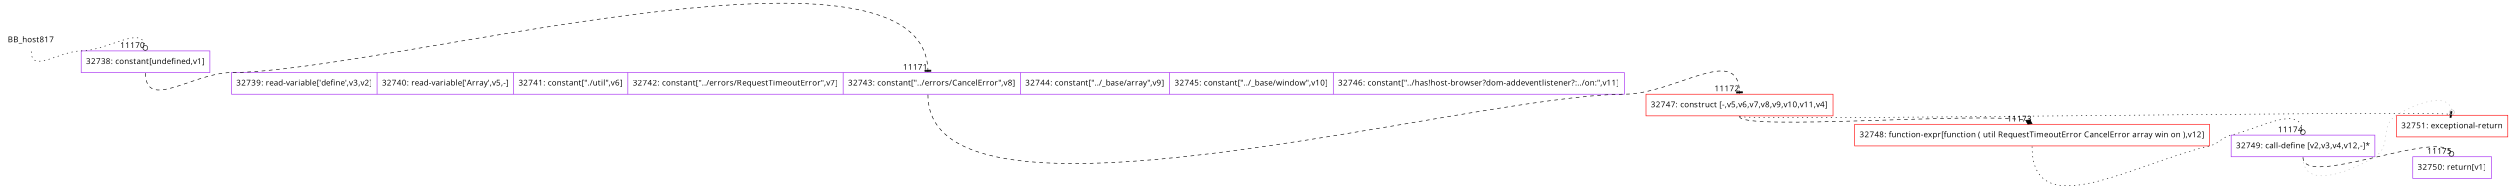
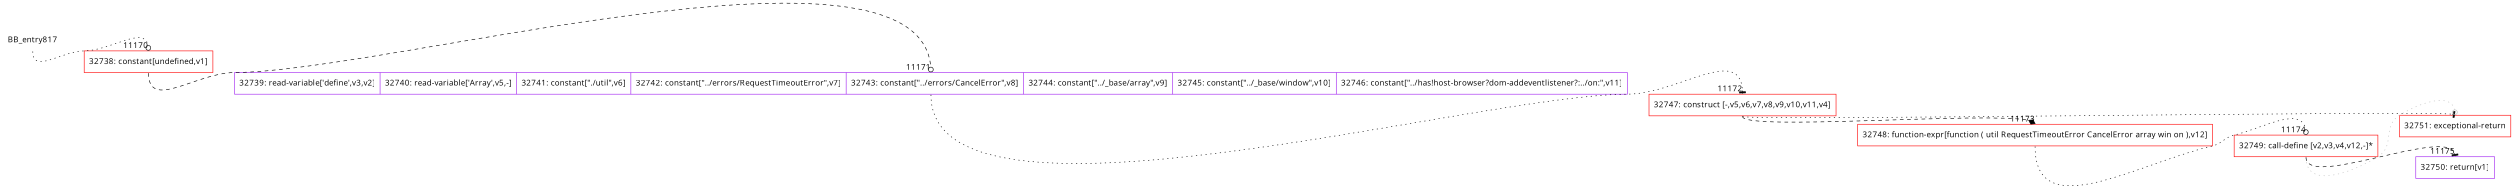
(543, 28) -> (545, 28)
(31, 40) -> (33, 40)
(146, 62) -> (149, 62)
(1327, 137) -> (1330, 137)
(2303, 146) -> (2306, 146)
(2383, 156) -> (2387, 155)
